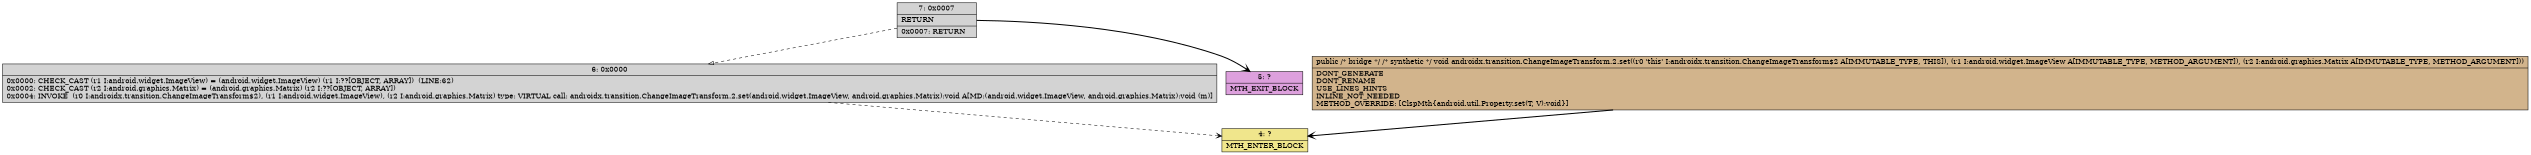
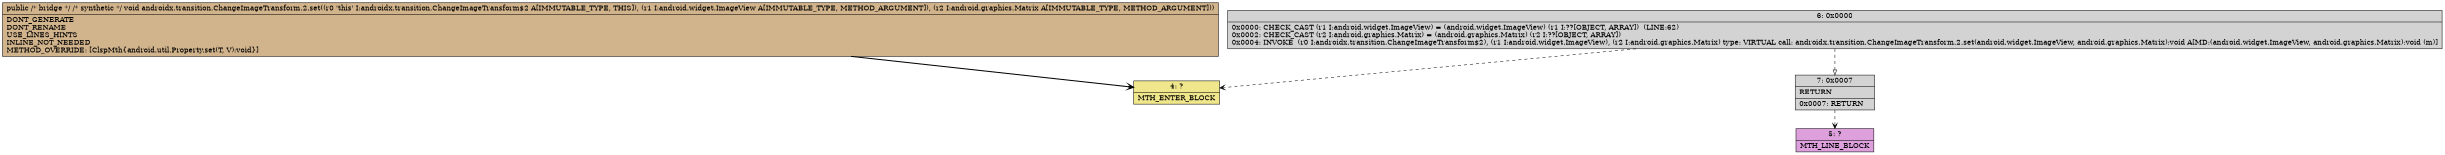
(1114, 31) -> (1835, 117)
(805, 46) -> (1835, 59)
(1264, 89) -> (1835, 146)
